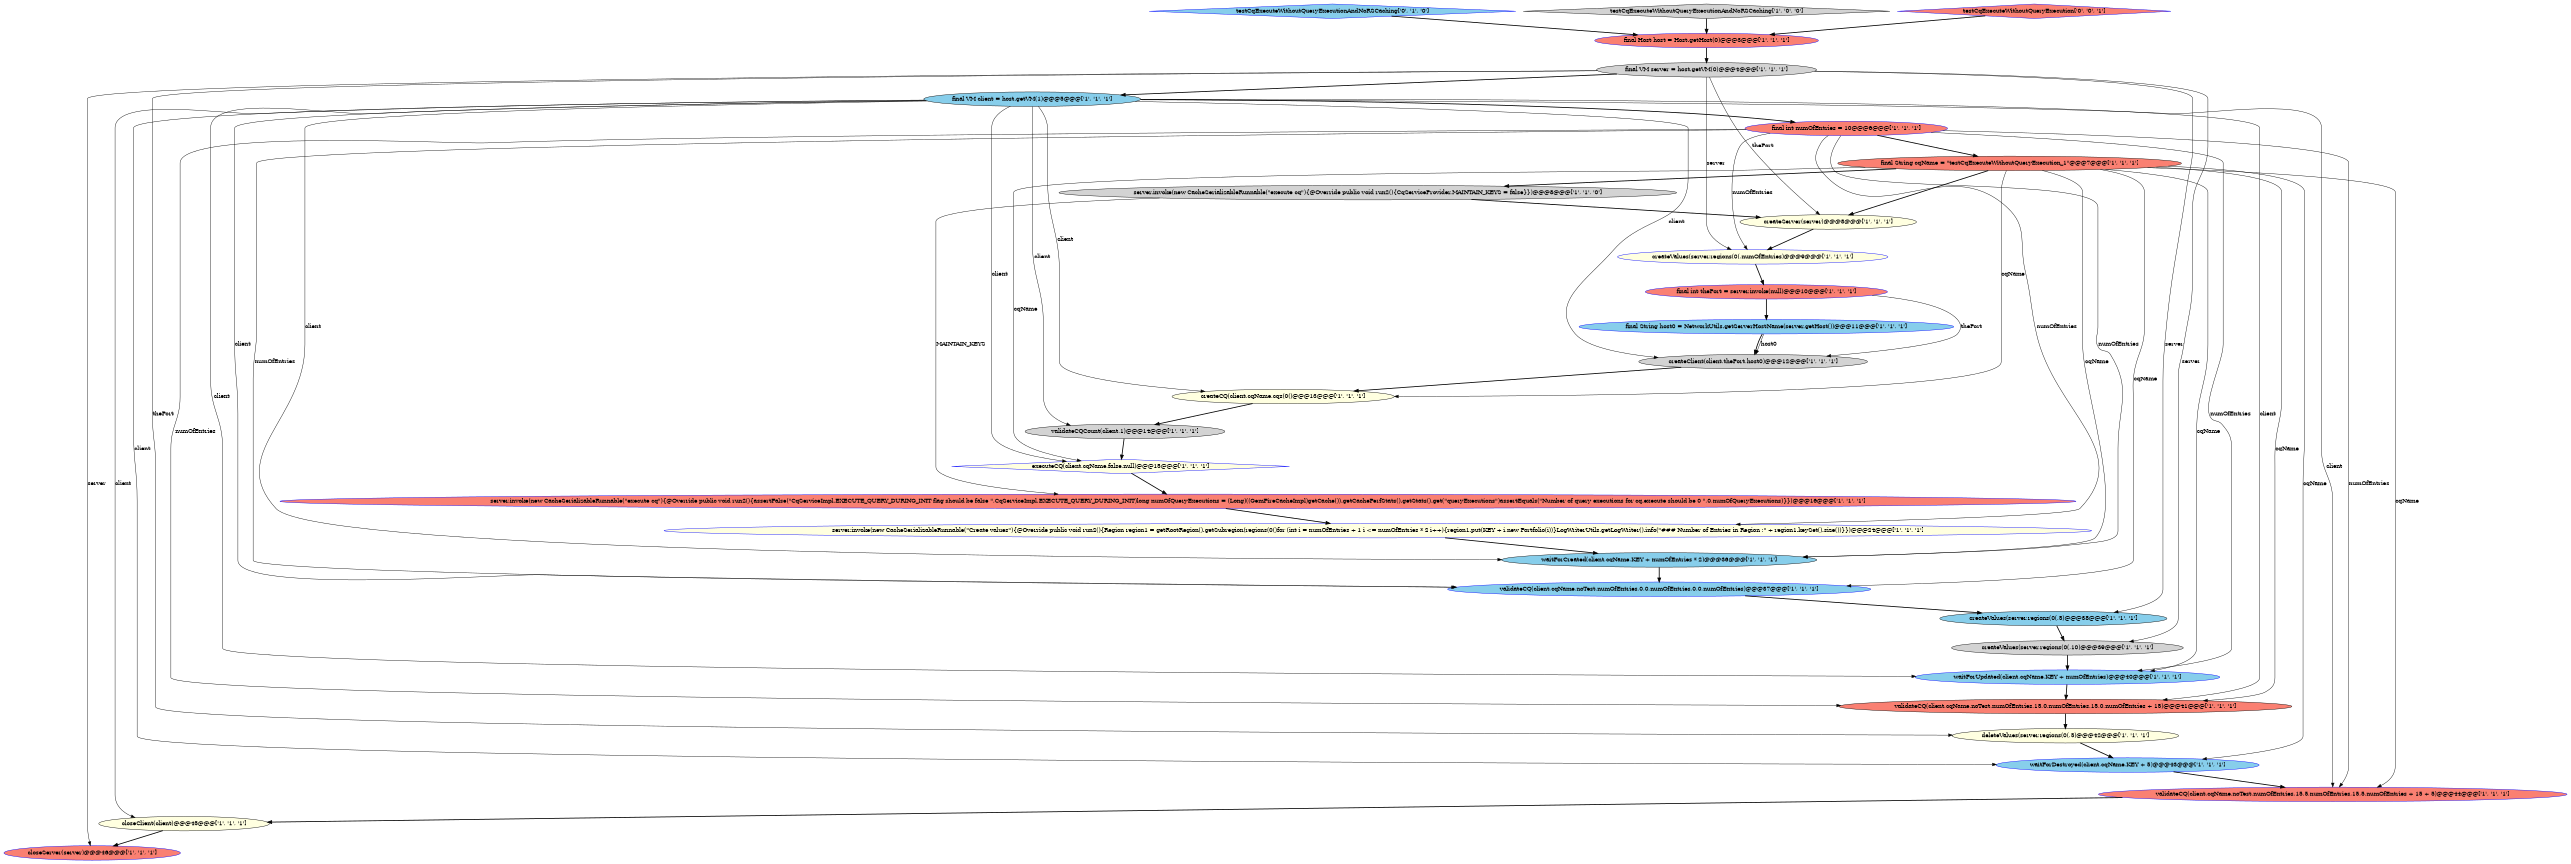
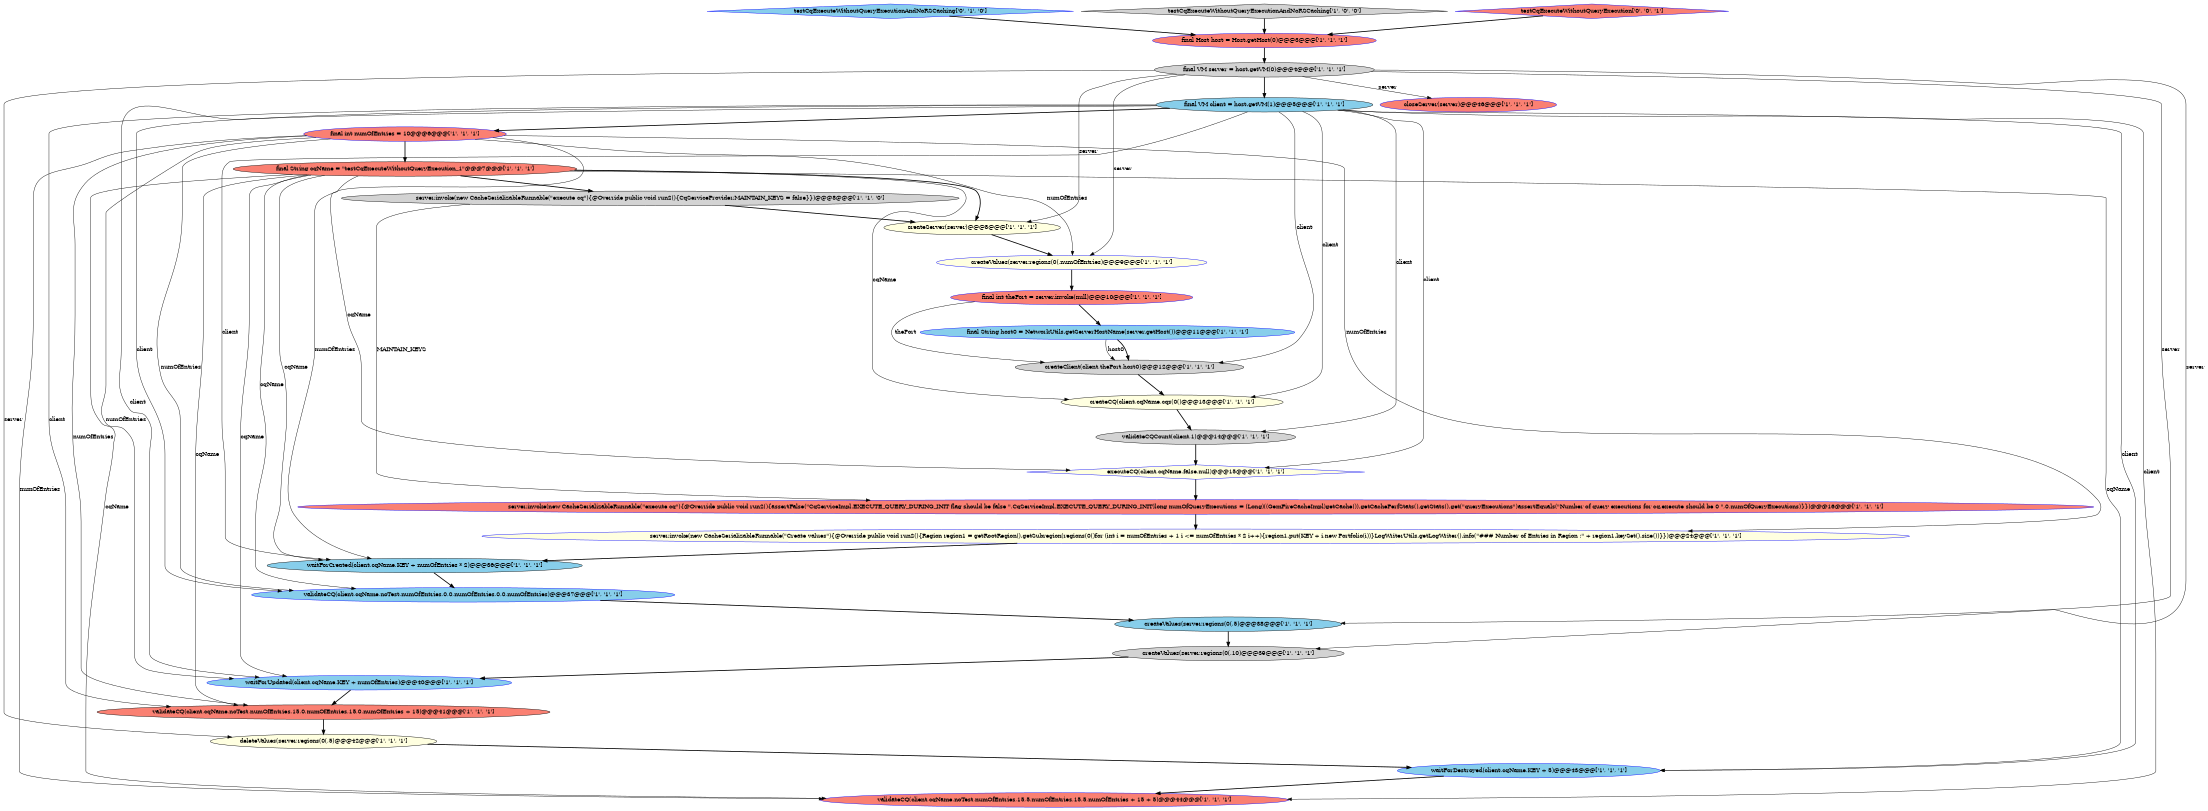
(1763, 146) -> (1088, 152)
(163, 414) -> (13, 420)
(184, 824) -> none
